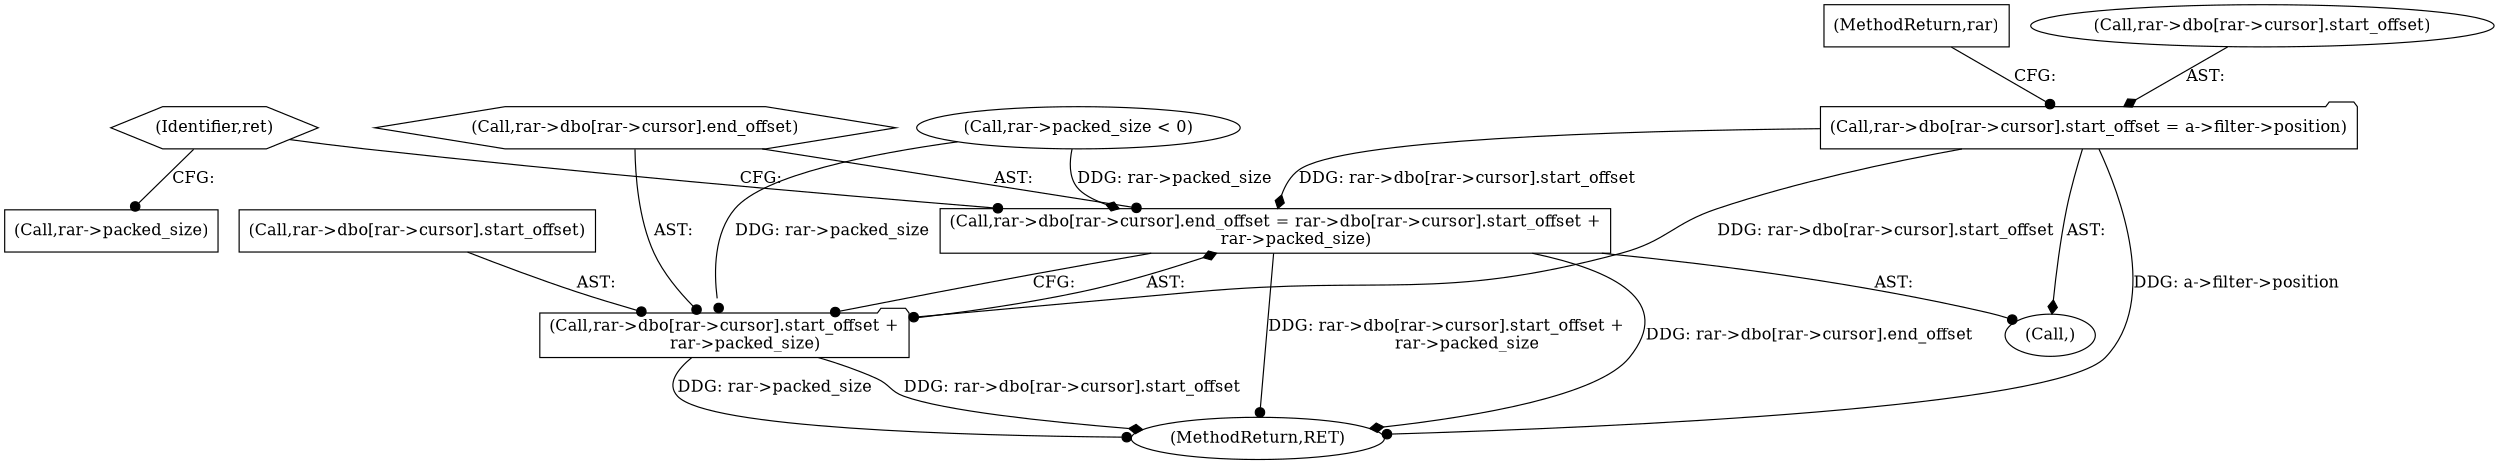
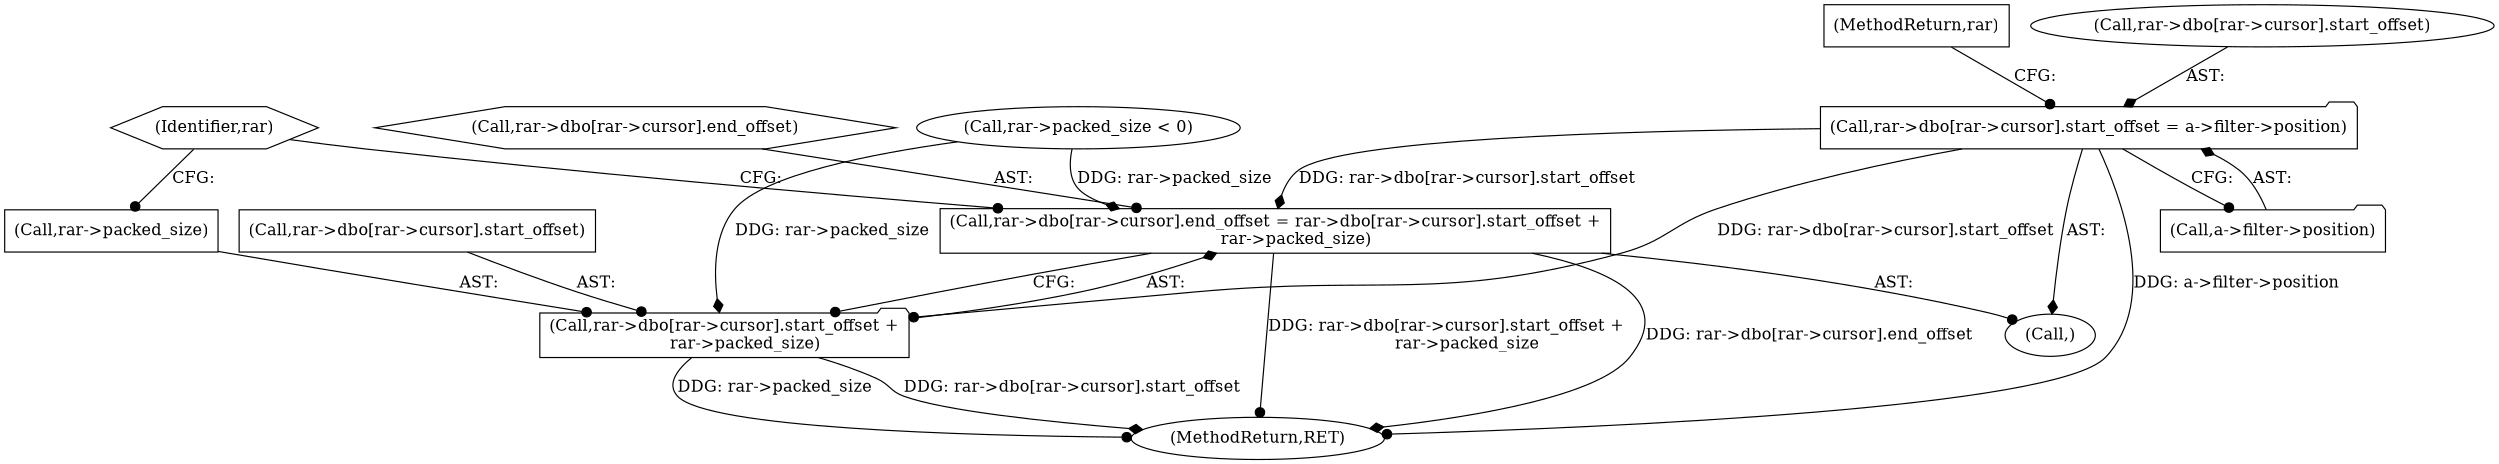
(215, 128) -> (215, 128)
(797, 175) -> (797, 175)
none -> (2273, 231)
(647, 234) -> (400, 282)
